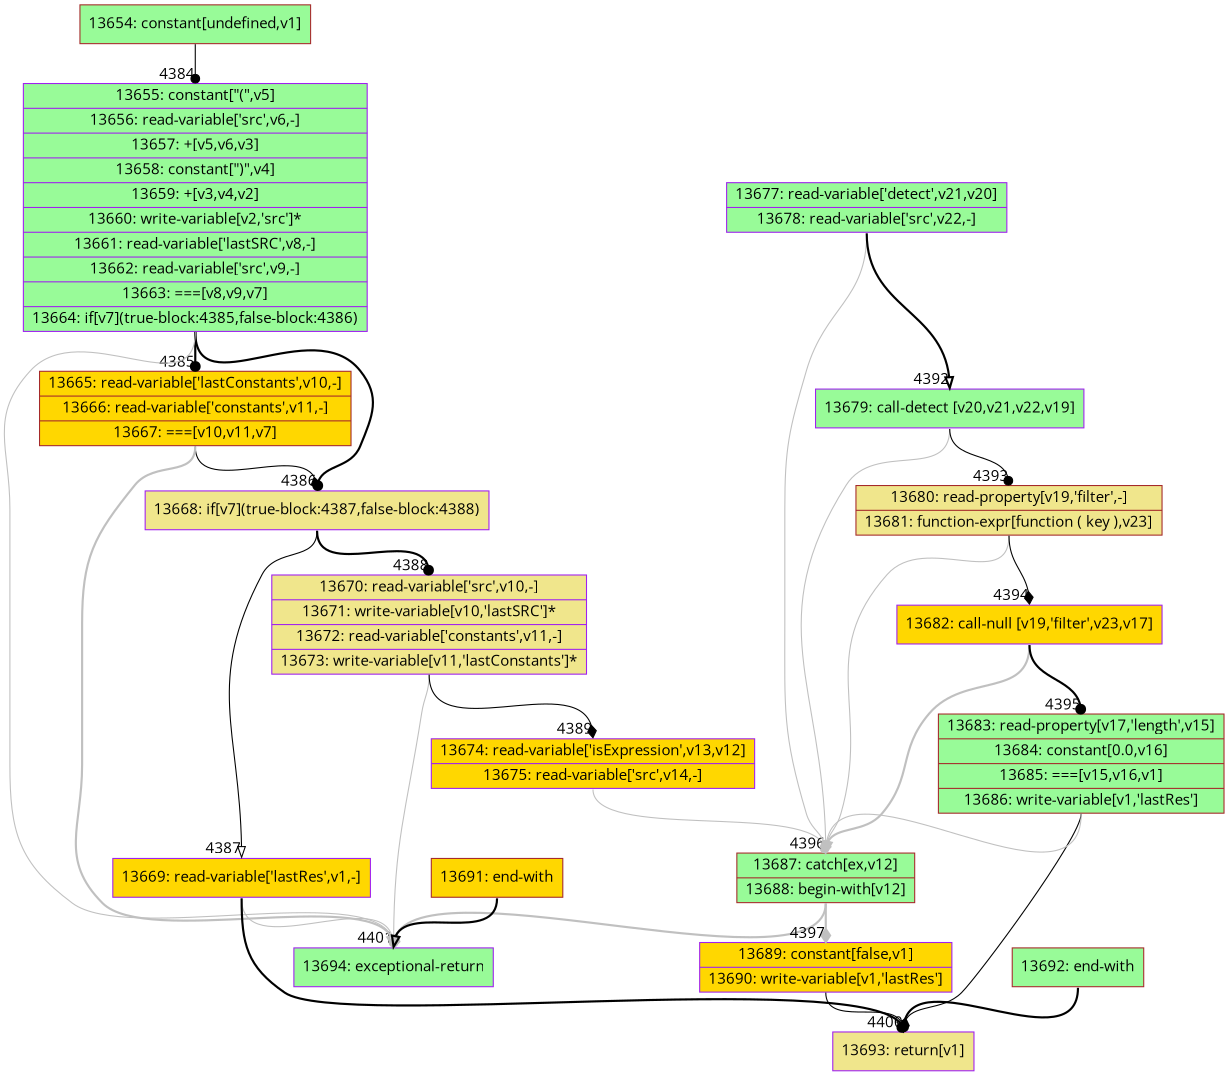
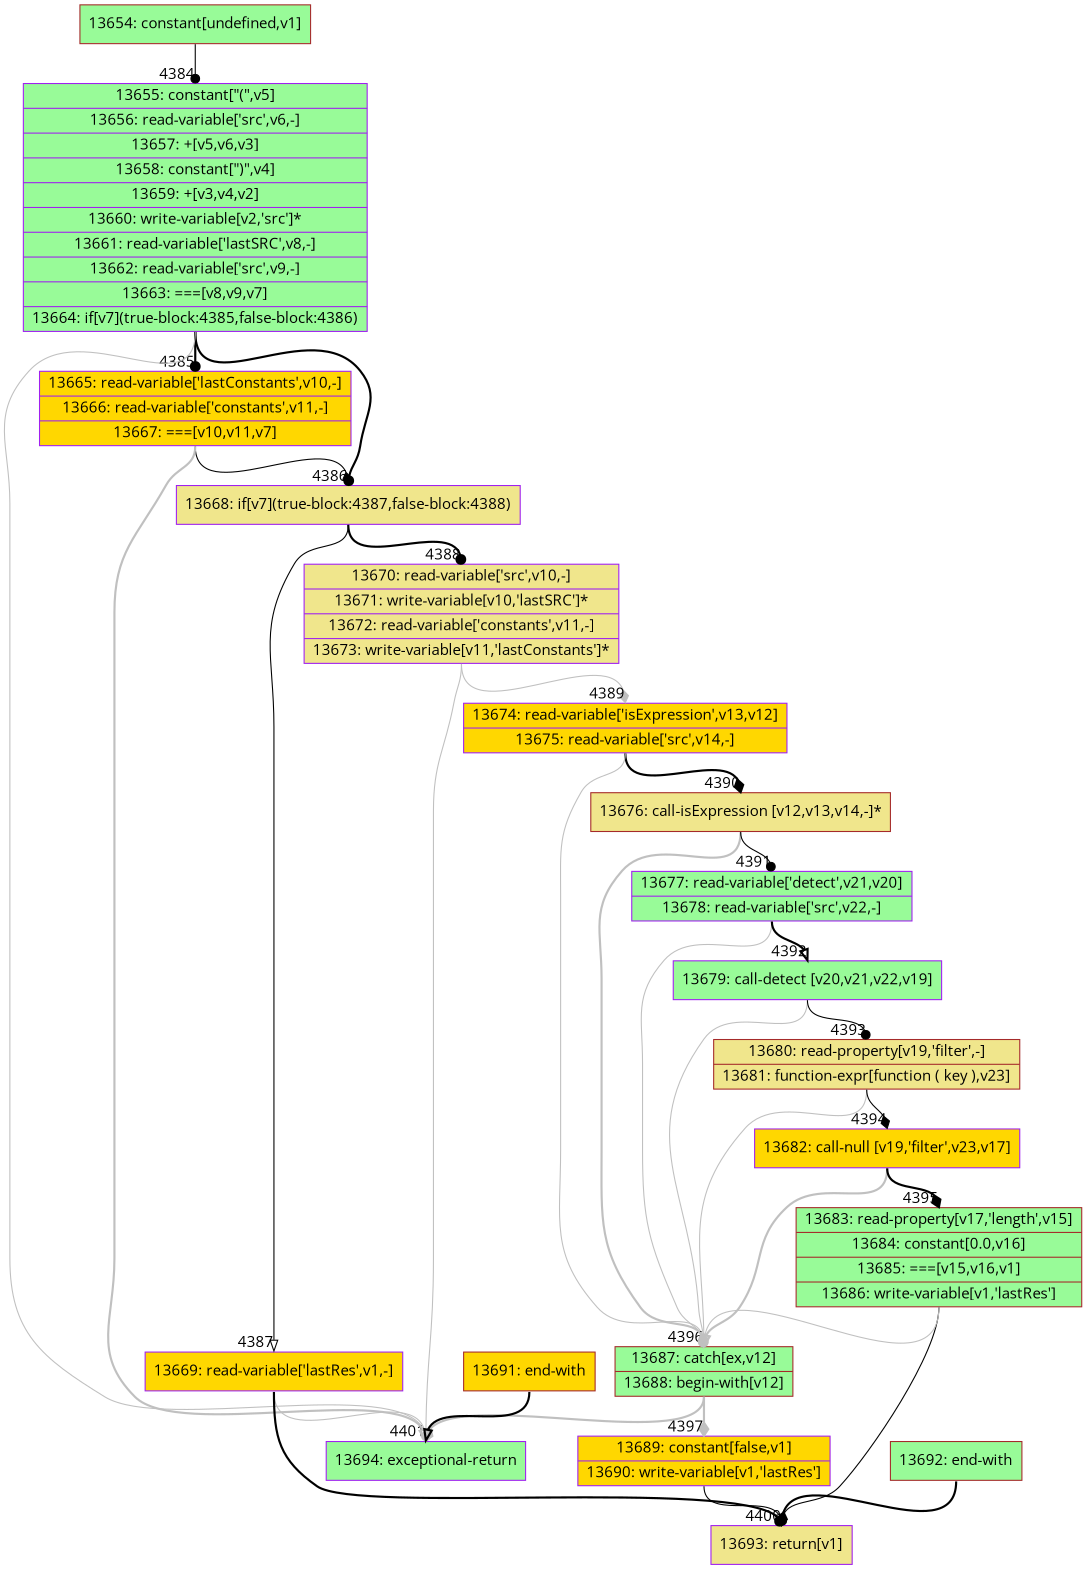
(195, 408) -> (195, 408)
(1052, 677) -> (906, 1186)
(505, 707) -> (537, 685)
none -> (741, 812)
